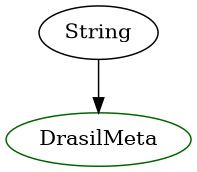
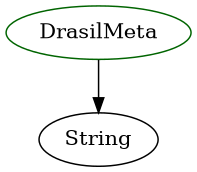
(99, 79) -> (99, 79)
